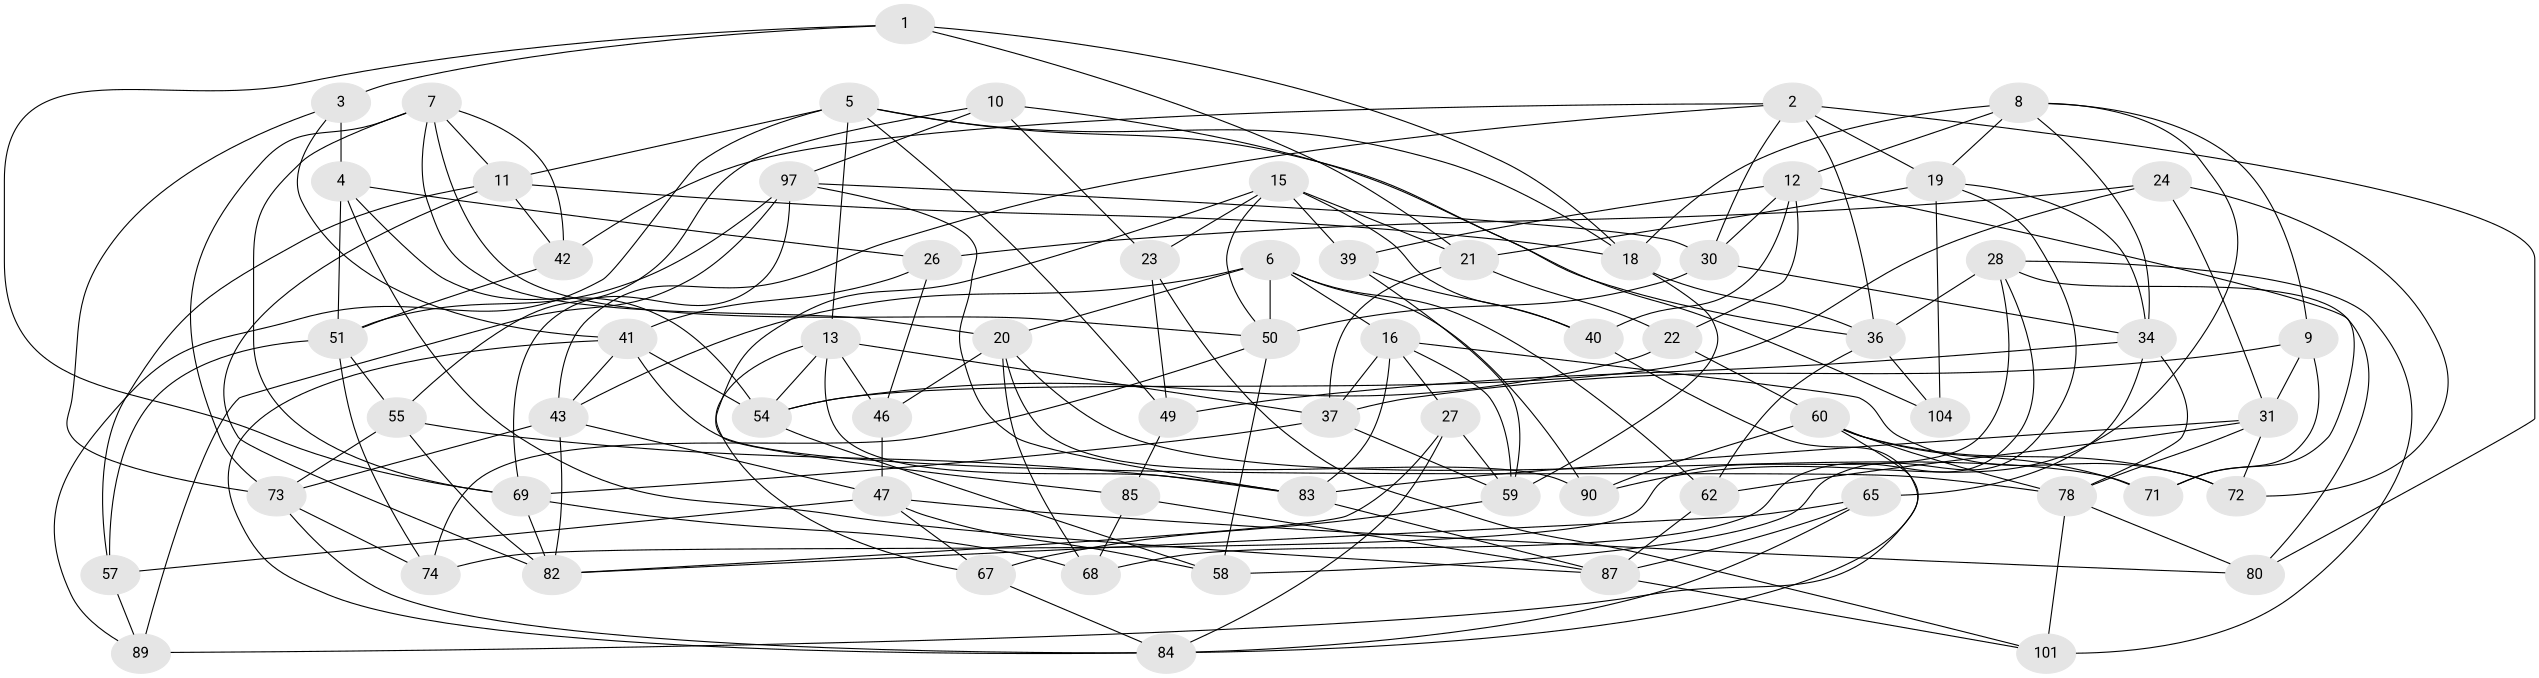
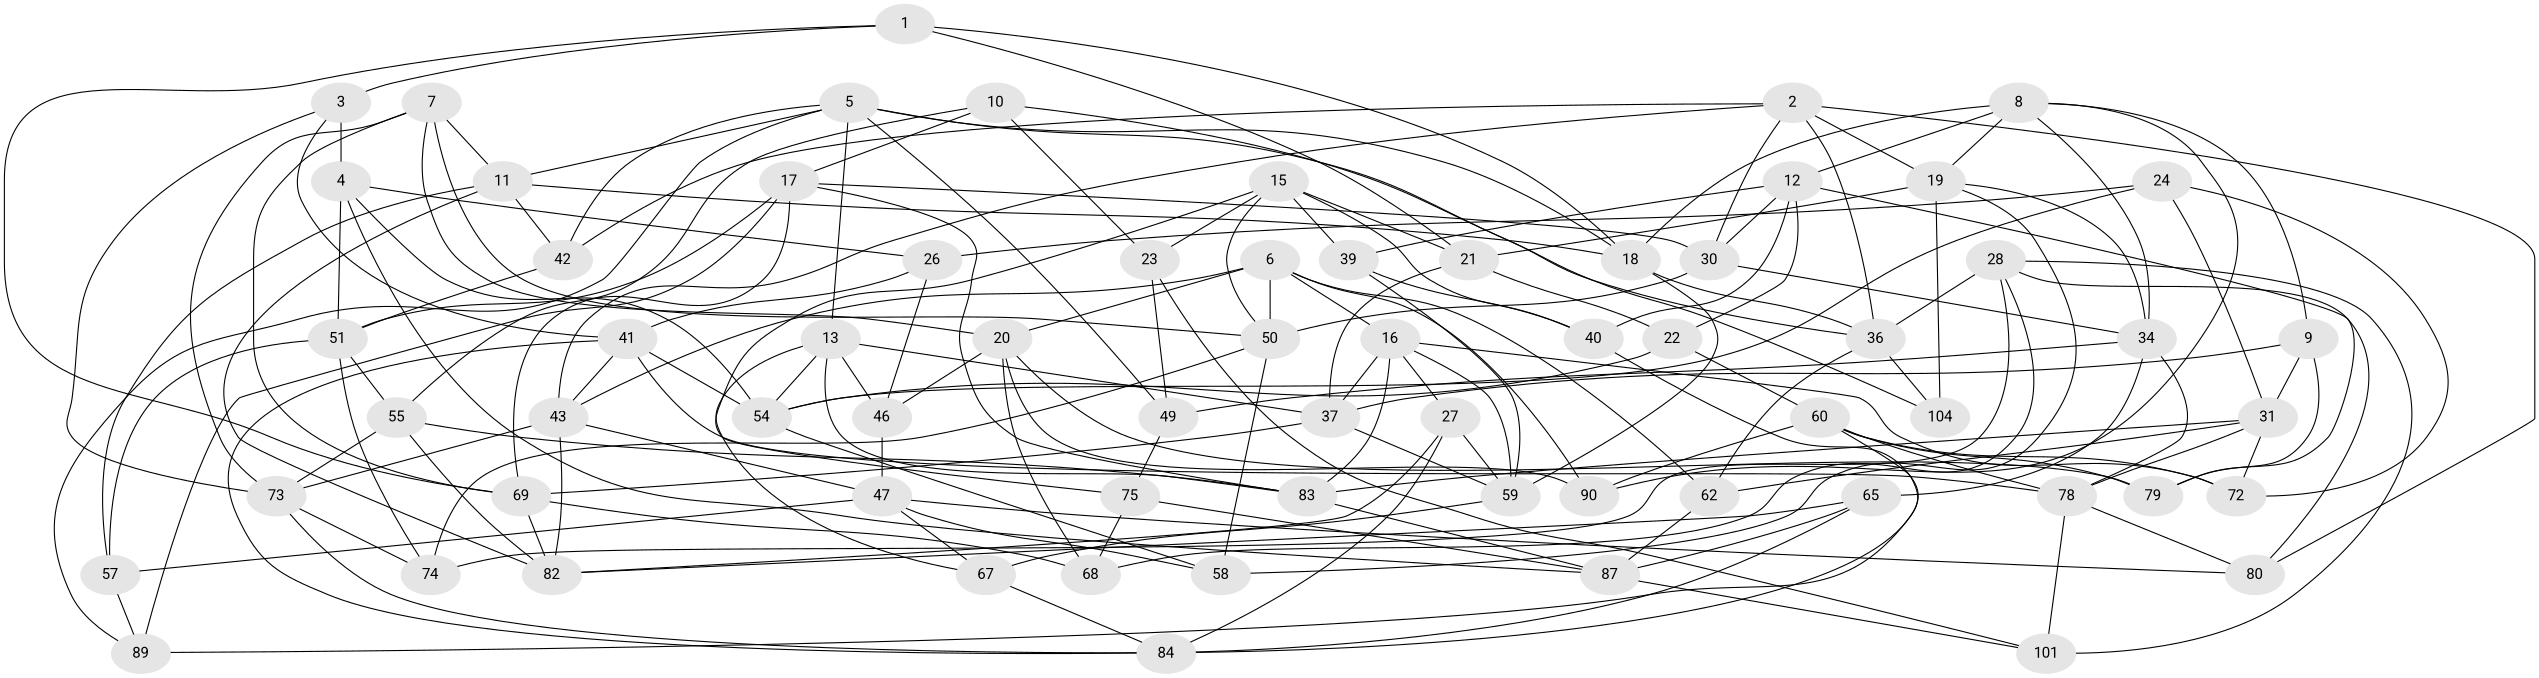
(537, 156) -> (695, 130)
(789, 181) -> (789, 181)
(1130, 496) -> (1130, 496)
(2153, 496) -> (2153, 496)
